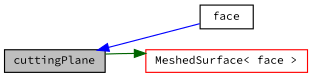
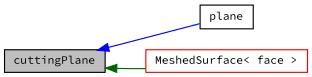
(227, 17) -> (227, 17)
(120, 54) -> (131, 69)
